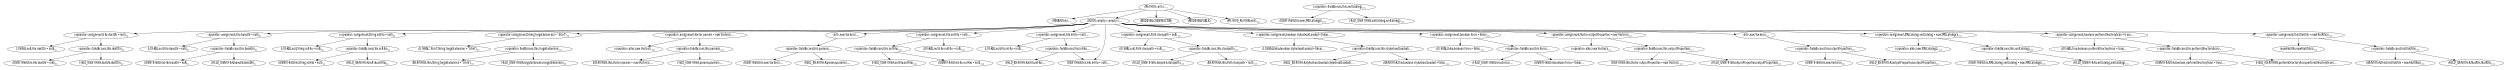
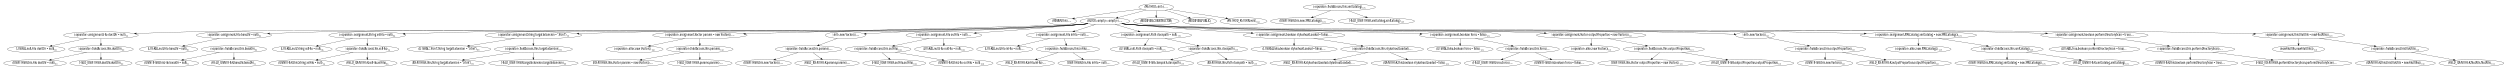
(234, 41) -> none
(1104, 43) -> (917, 29)
